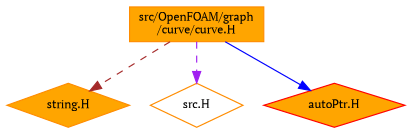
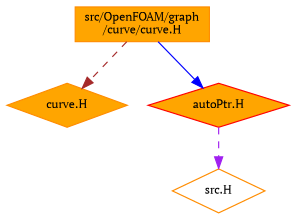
(197, 57) -> (219, 142)
(68, 105) -> (67, 105)
